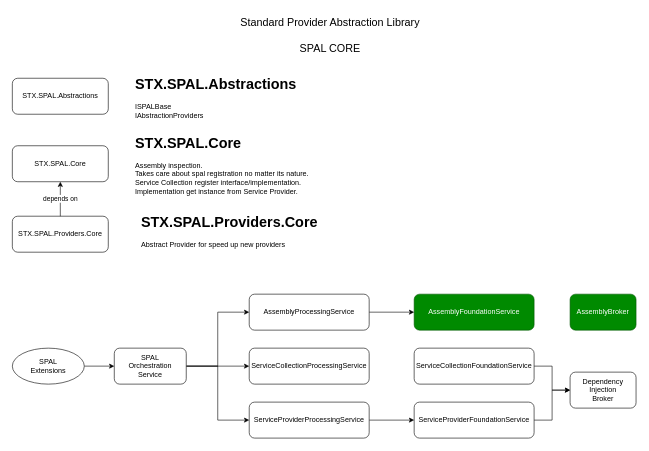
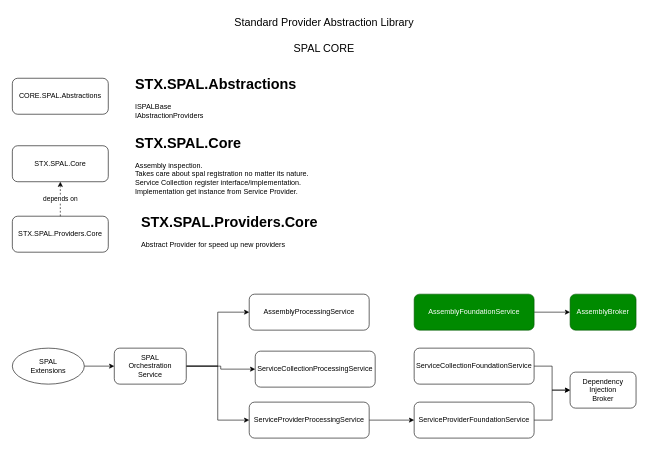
(330, 36) -> (324, 36)
(60, 96) -> (60, 96)
(60, 201) -> (60, 201)
(408, 312) -> none
none -> (564, 312)
(309, 366) -> (315, 369)
